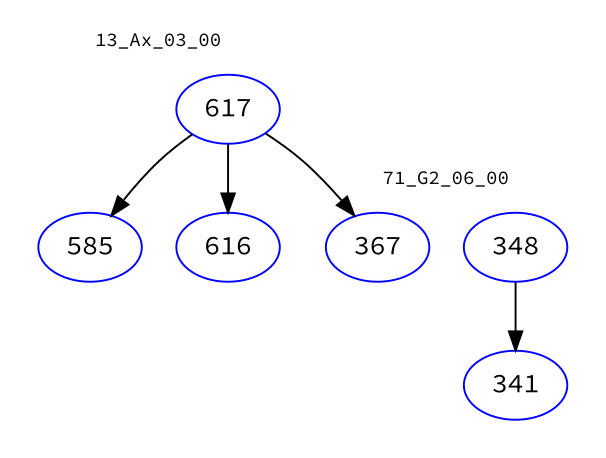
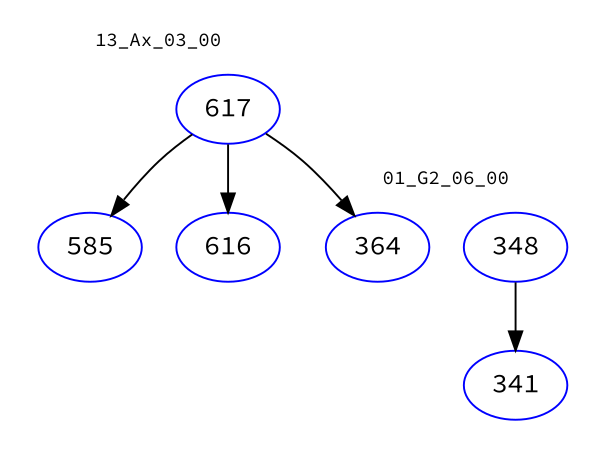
(447, 179) -> (447, 179)
(378, 247) -> (378, 247)
